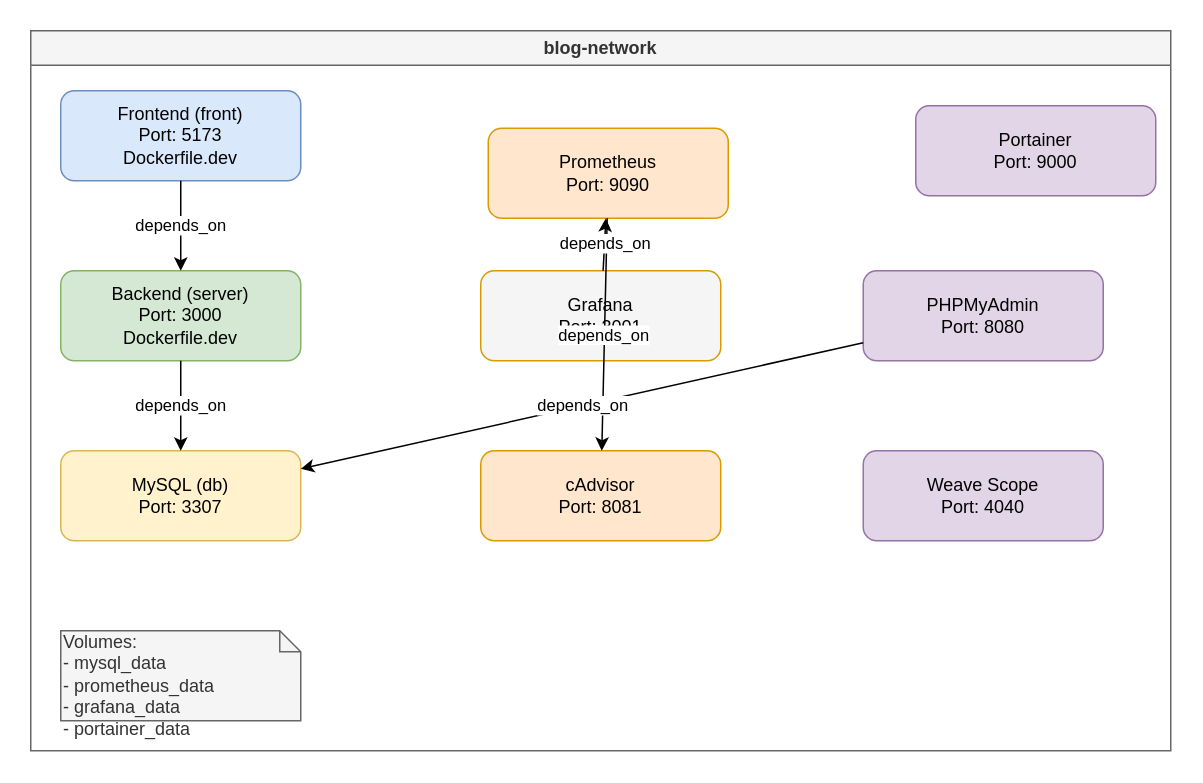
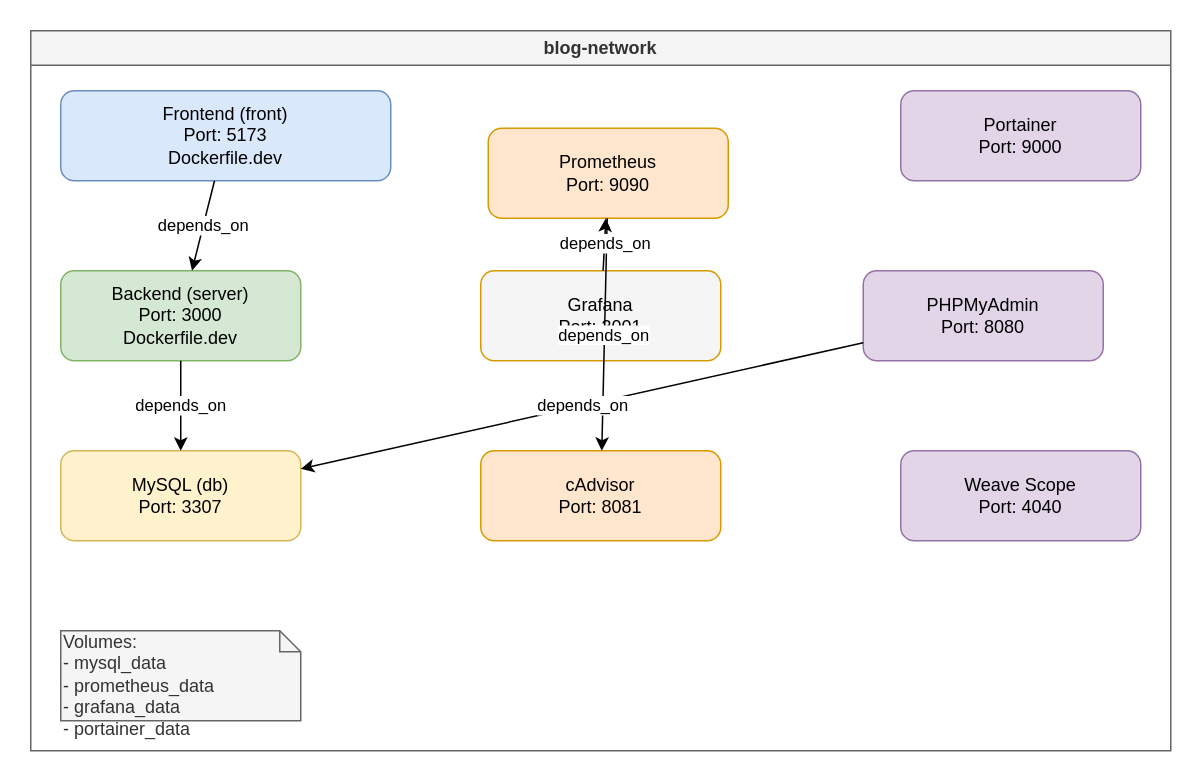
(181, 136) -> (226, 136)
(1036, 151) -> (1021, 136)
(983, 496) -> (1021, 496)
